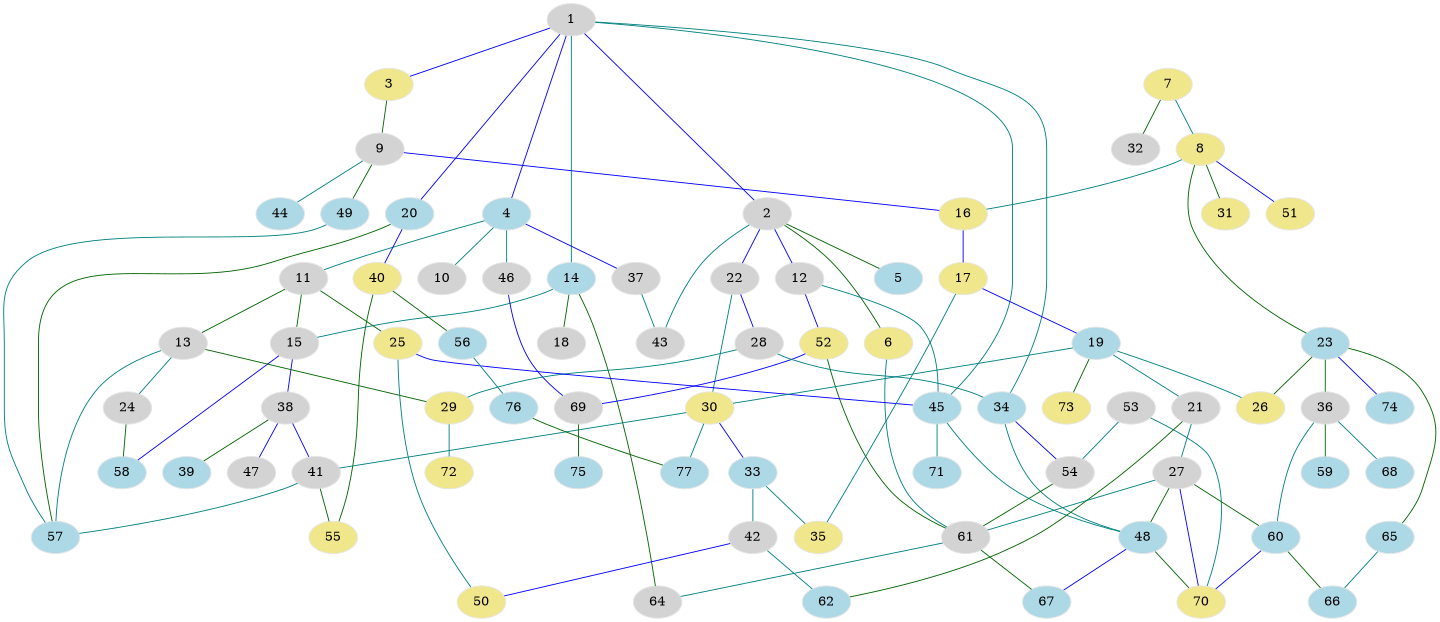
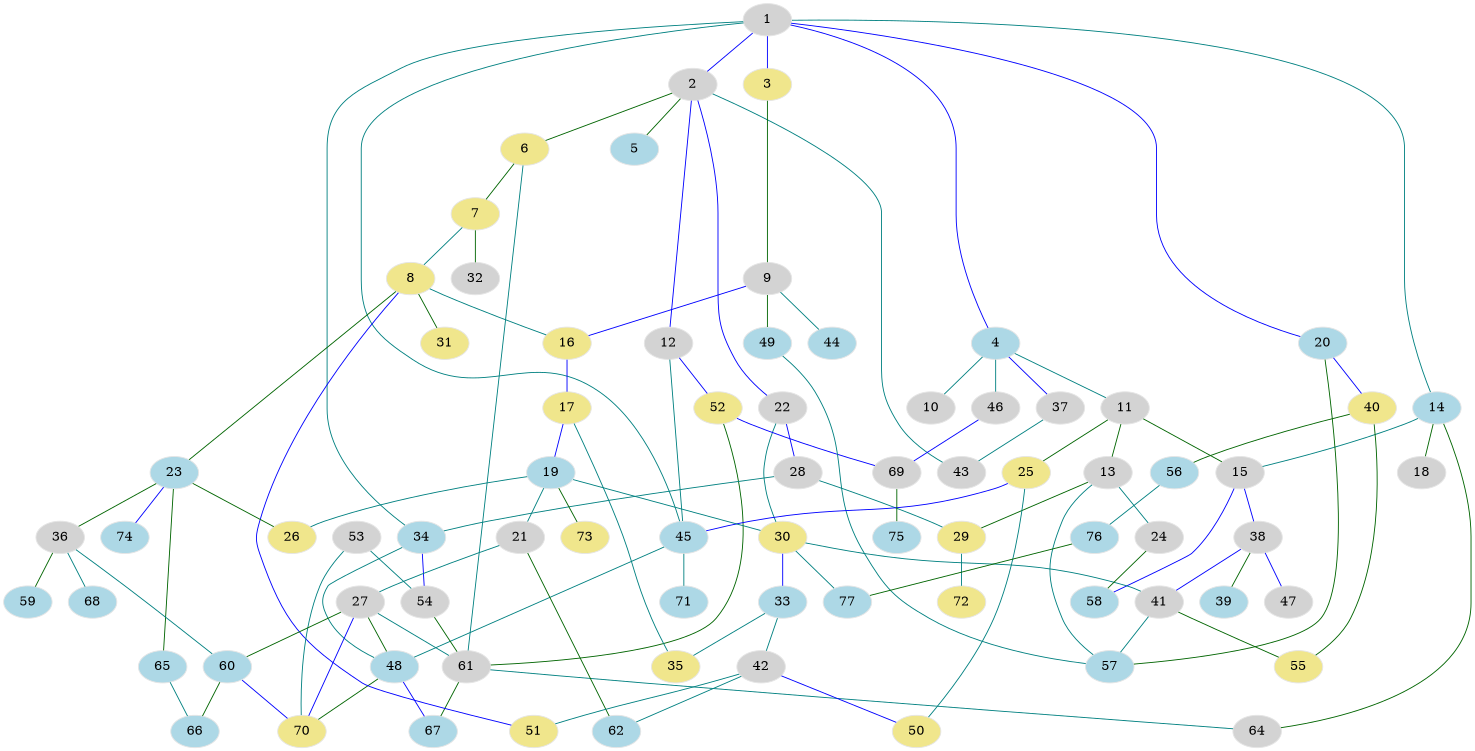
none -> (500, 182)
none -> (647, 699)
